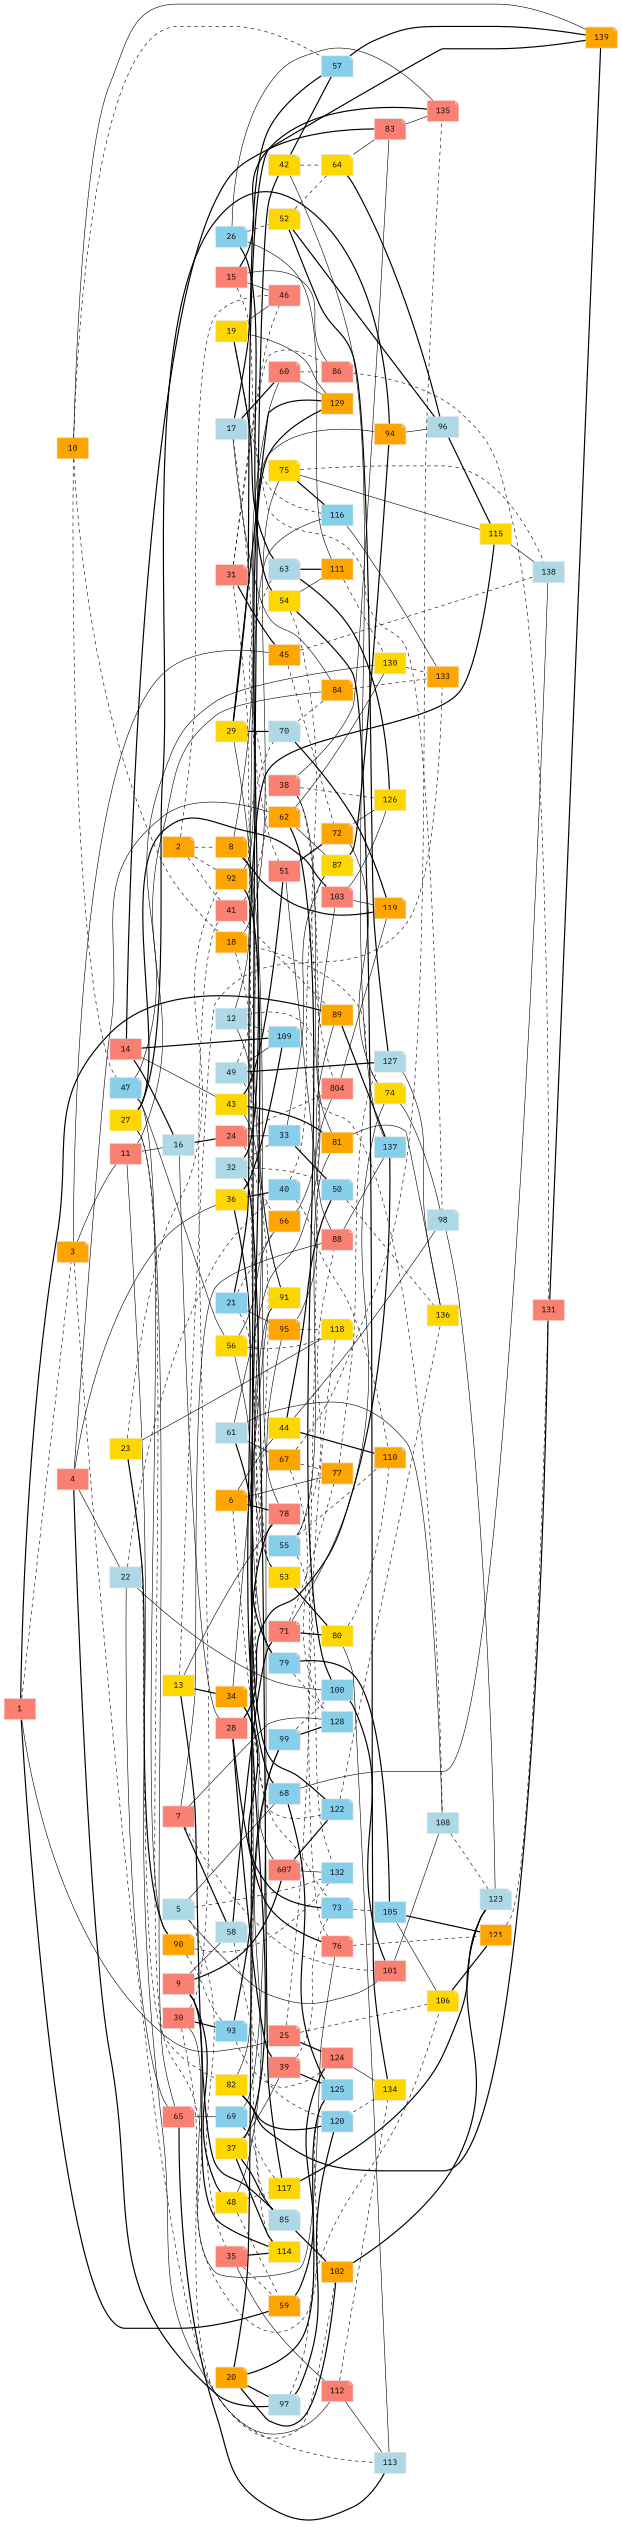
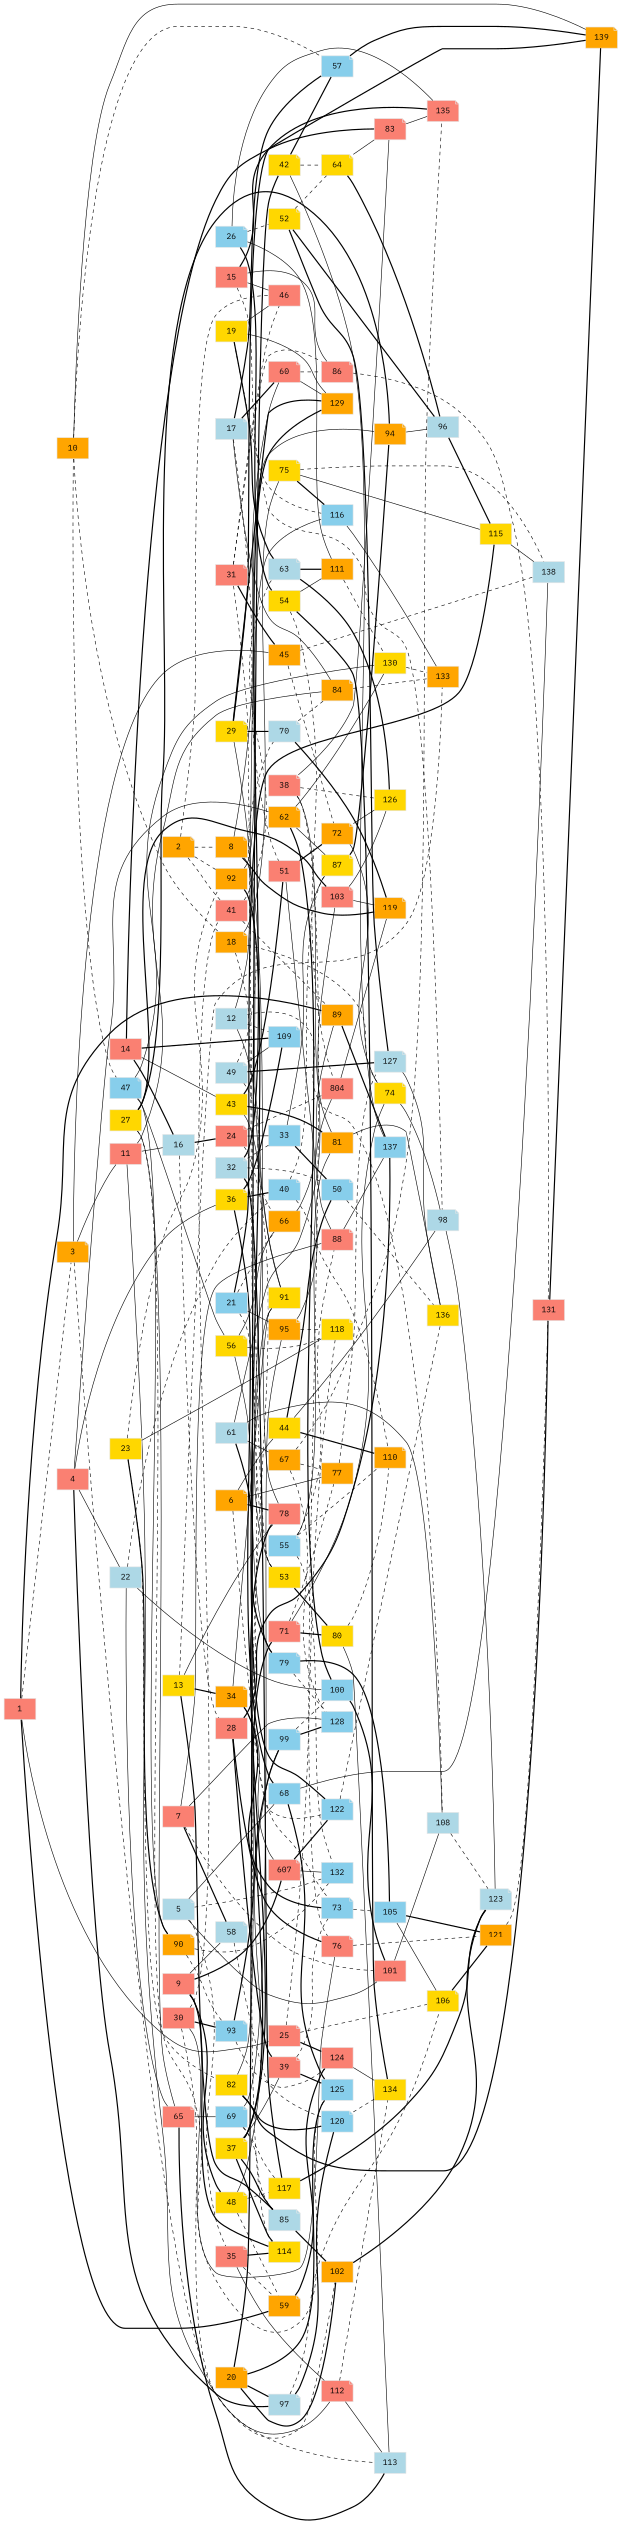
(187, 1396) -> (187, 1396)
(247, 1781) -> (259, 1903)
